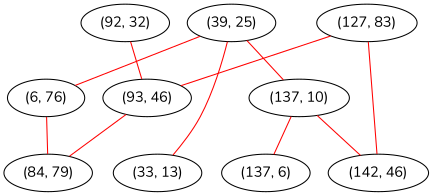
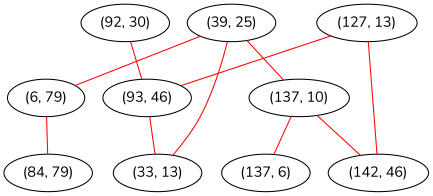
(125, 23) -> (125, 23)
(367, 23) -> (367, 23)
(46, 98) -> (46, 98)
(98, 135) -> (152, 136)
